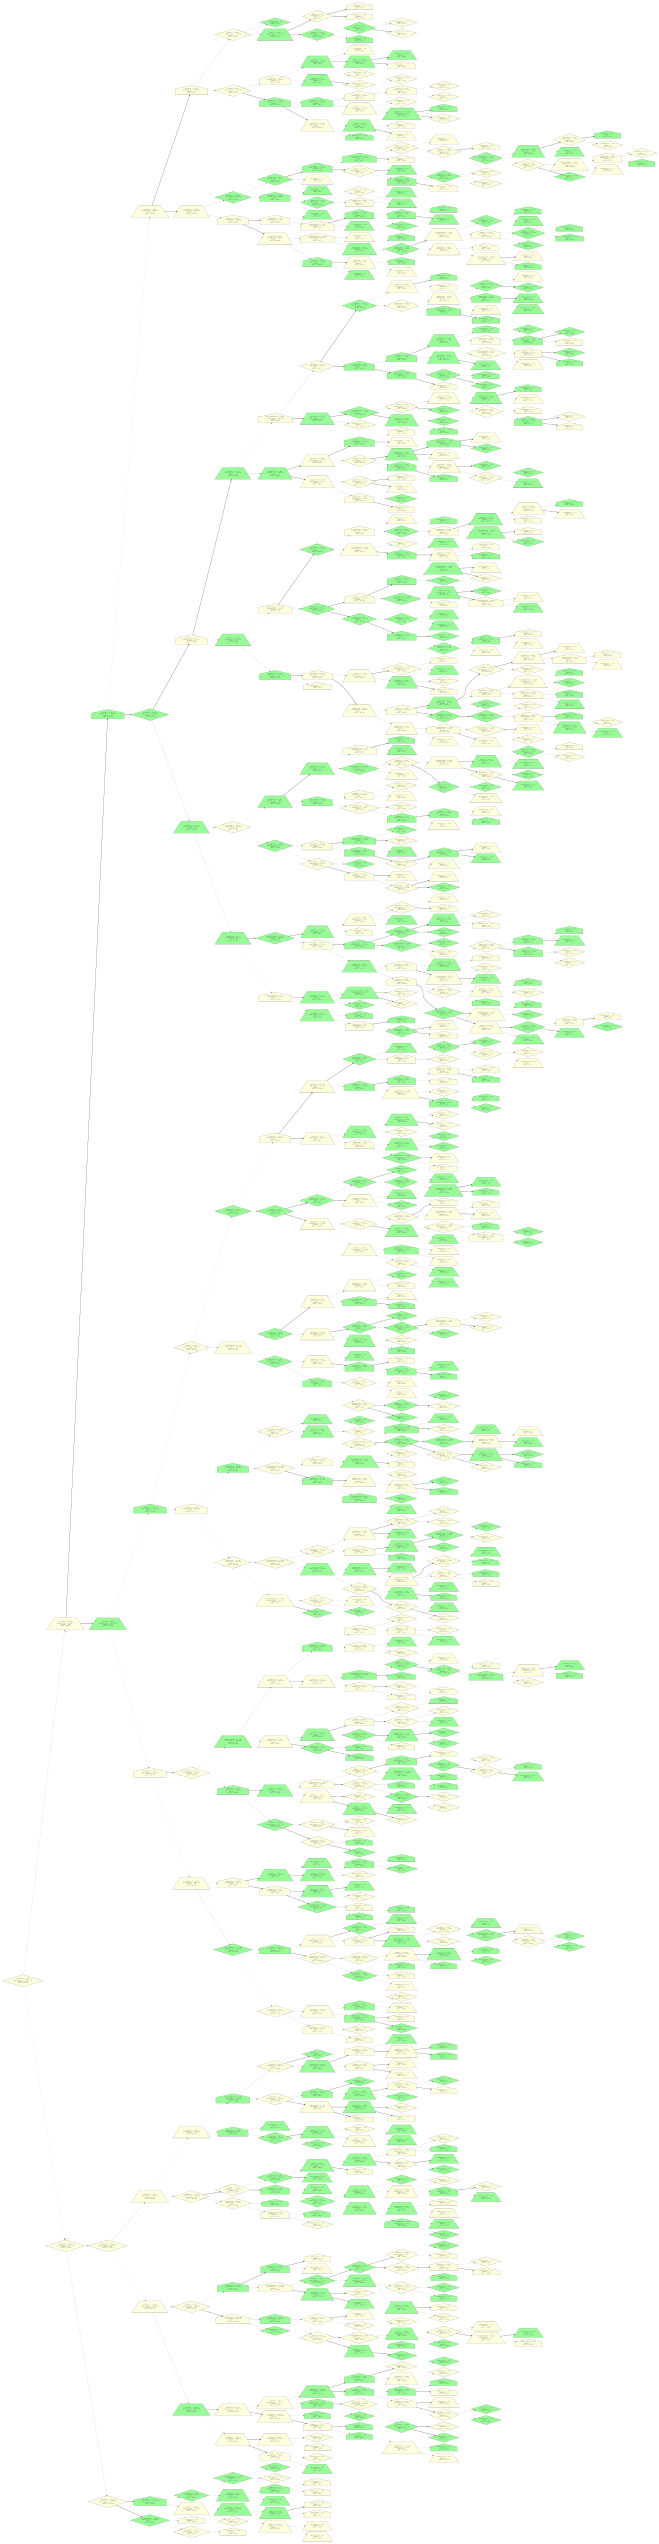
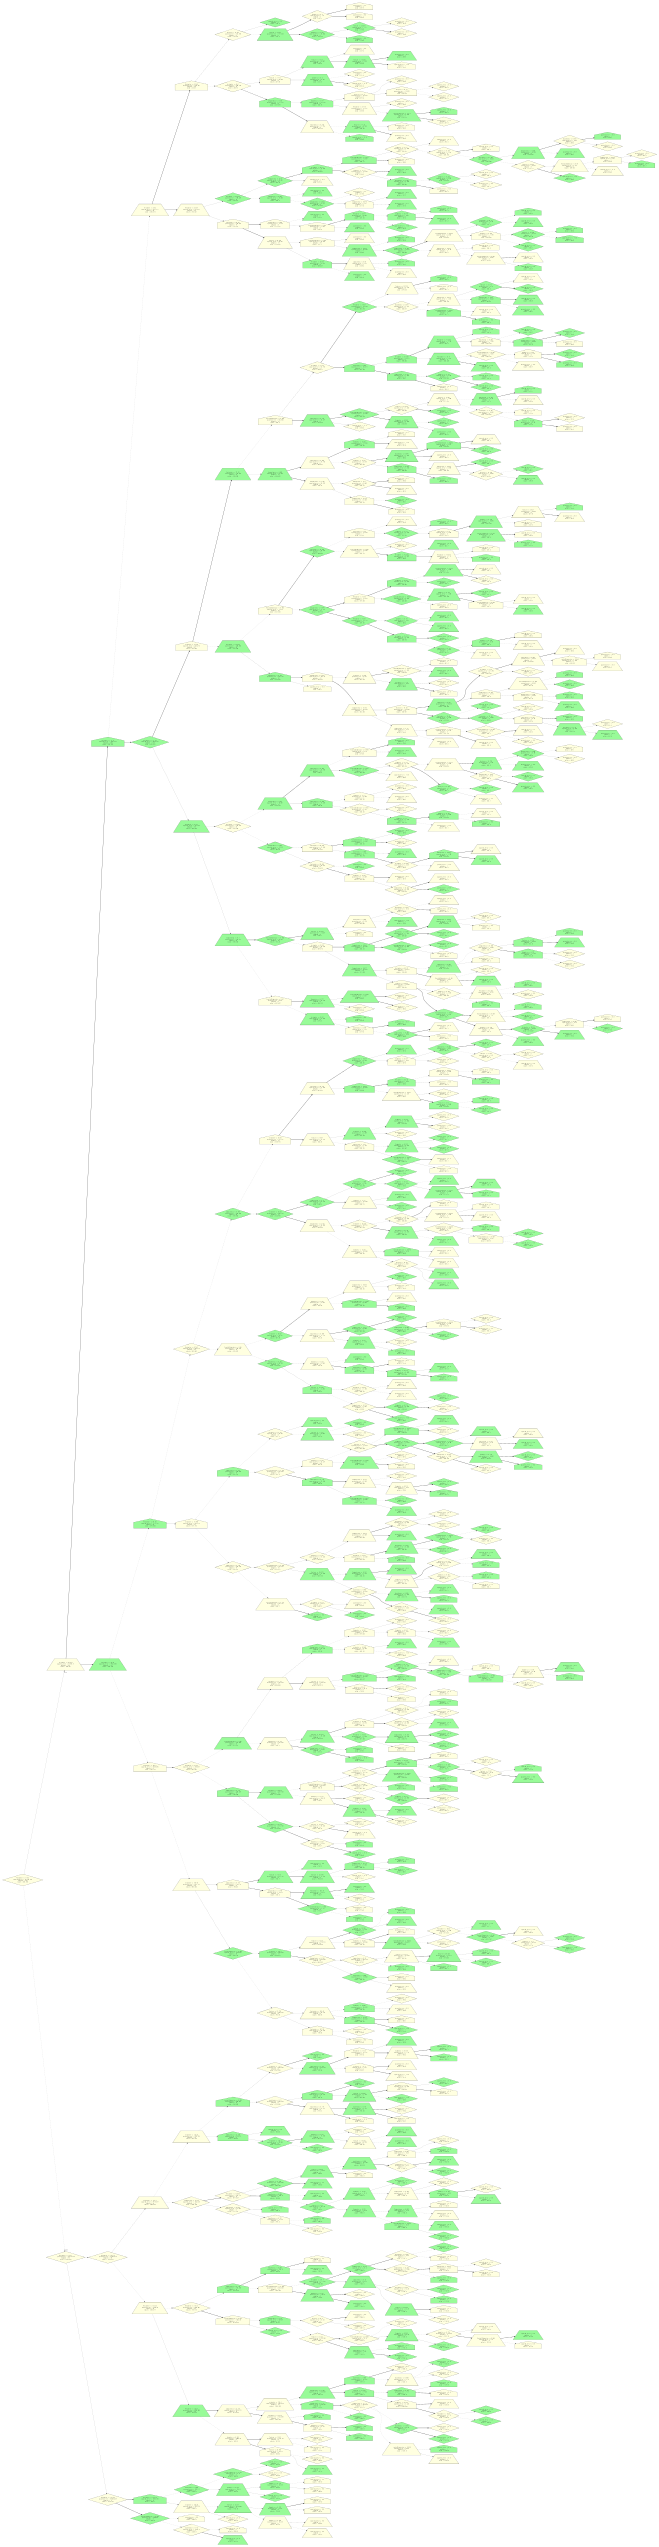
(444, 431) -> (444, 433)
(528, 542) -> (528, 544)
(359, 1005) -> (359, 1009)
(317, 2269) -> (317, 2270)
(275, 2501) -> (275, 2497)
none -> (233, 2540)
